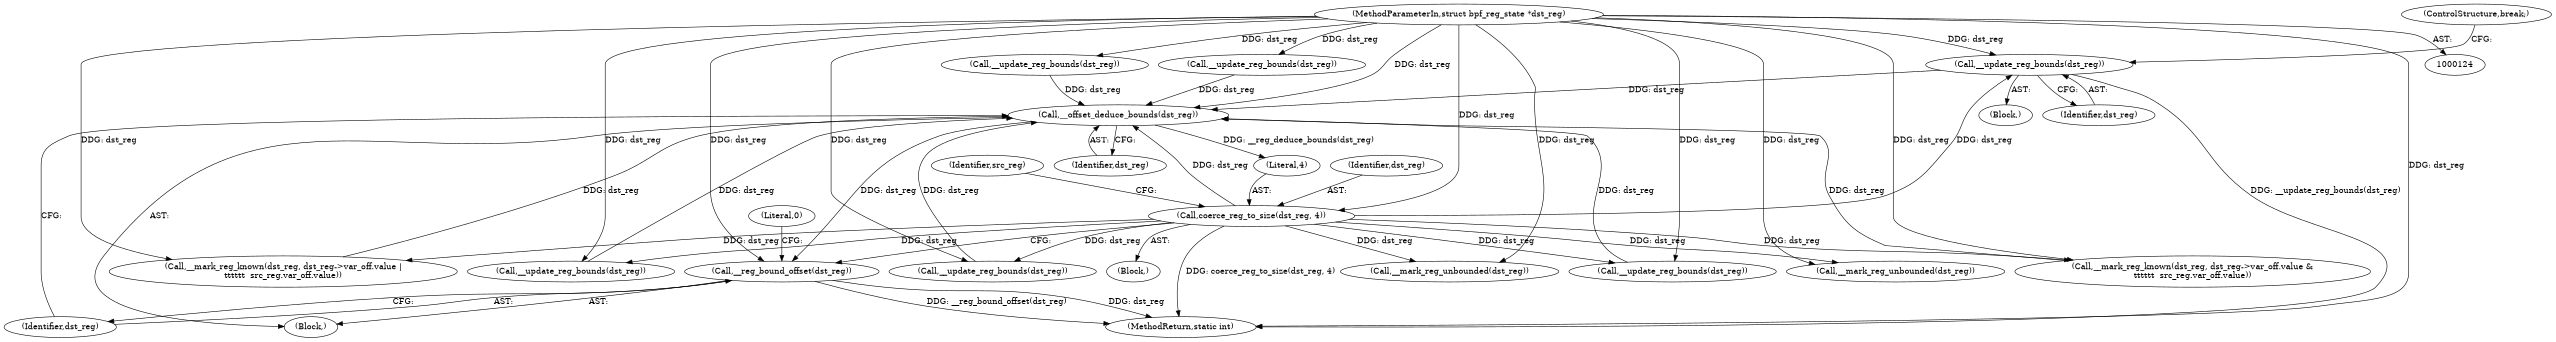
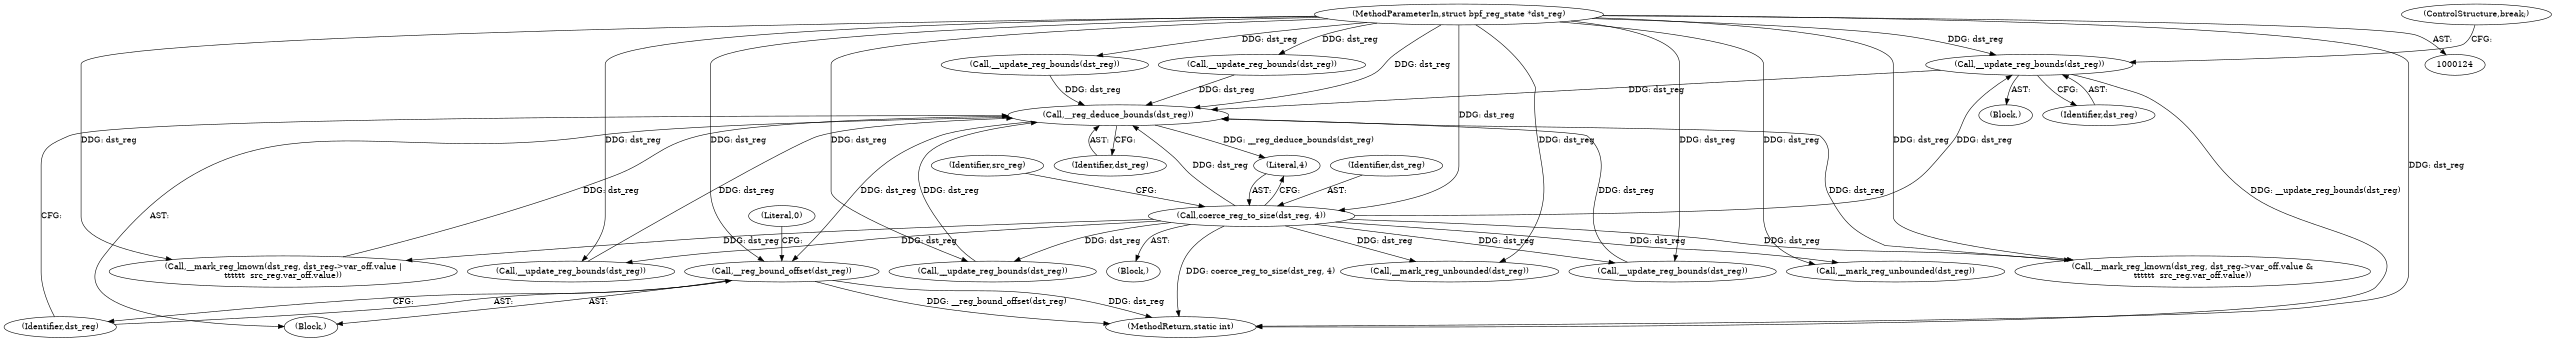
(1118, 115) -> (1118, 115)
(1008, 239) -> (1275, 195)
